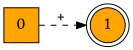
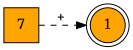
(21, 25) -> (21, 25)
